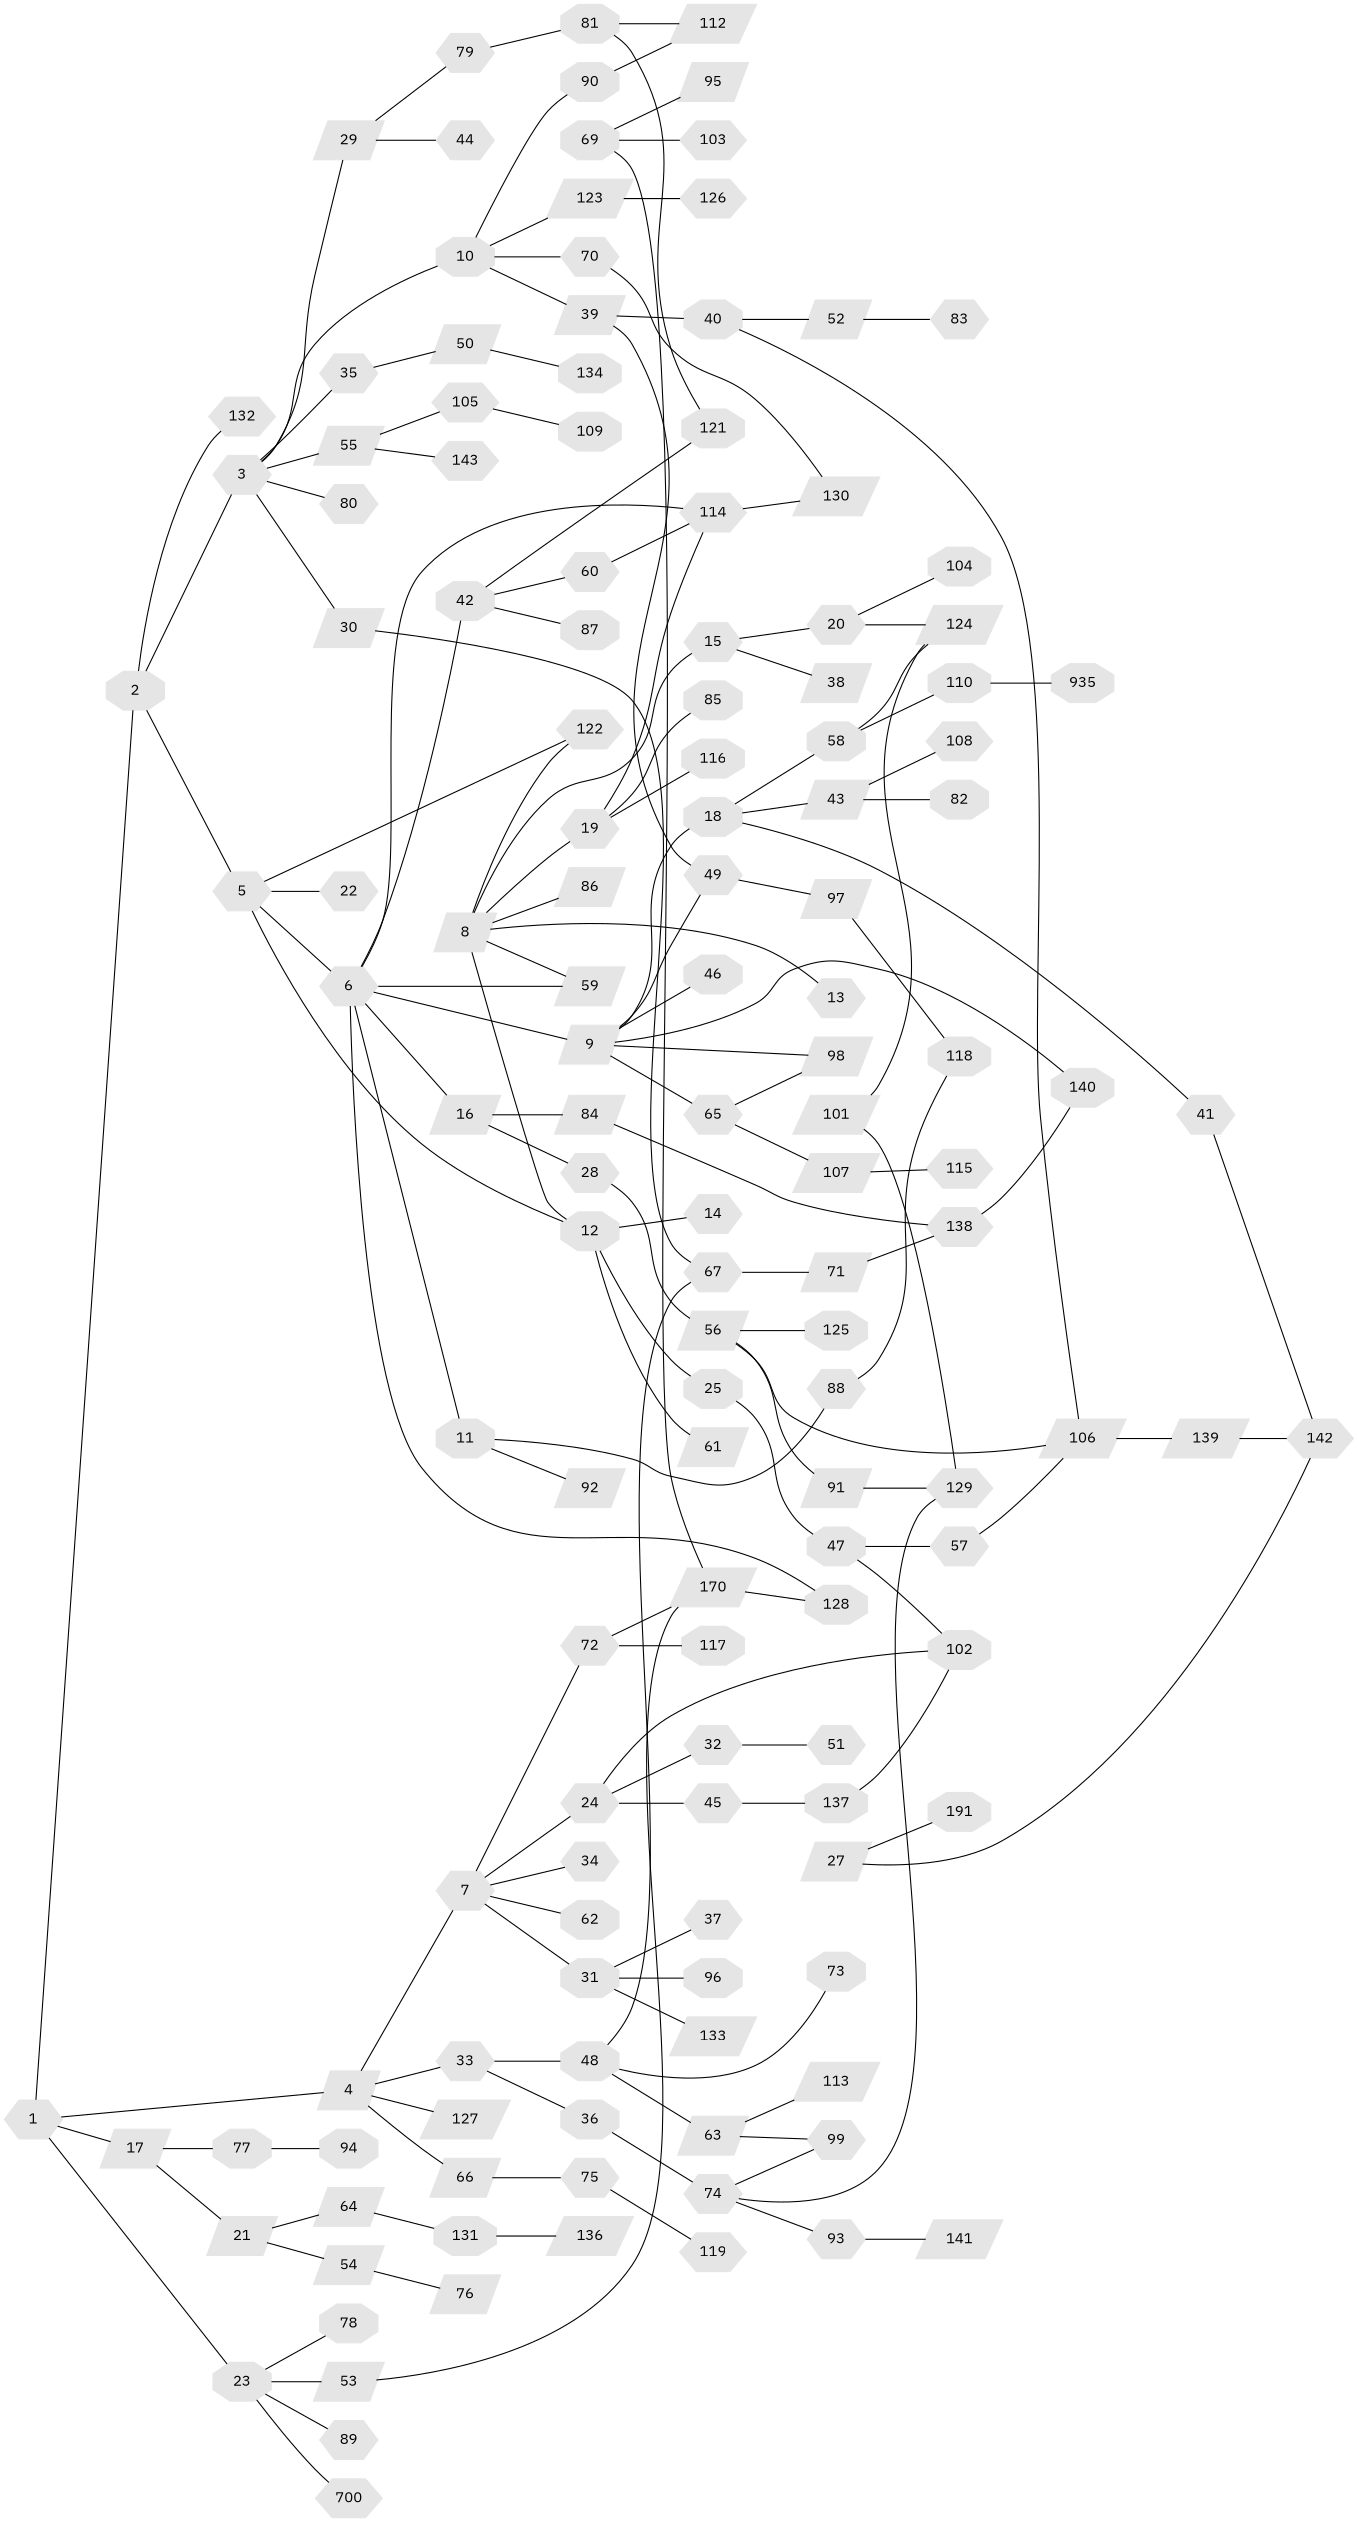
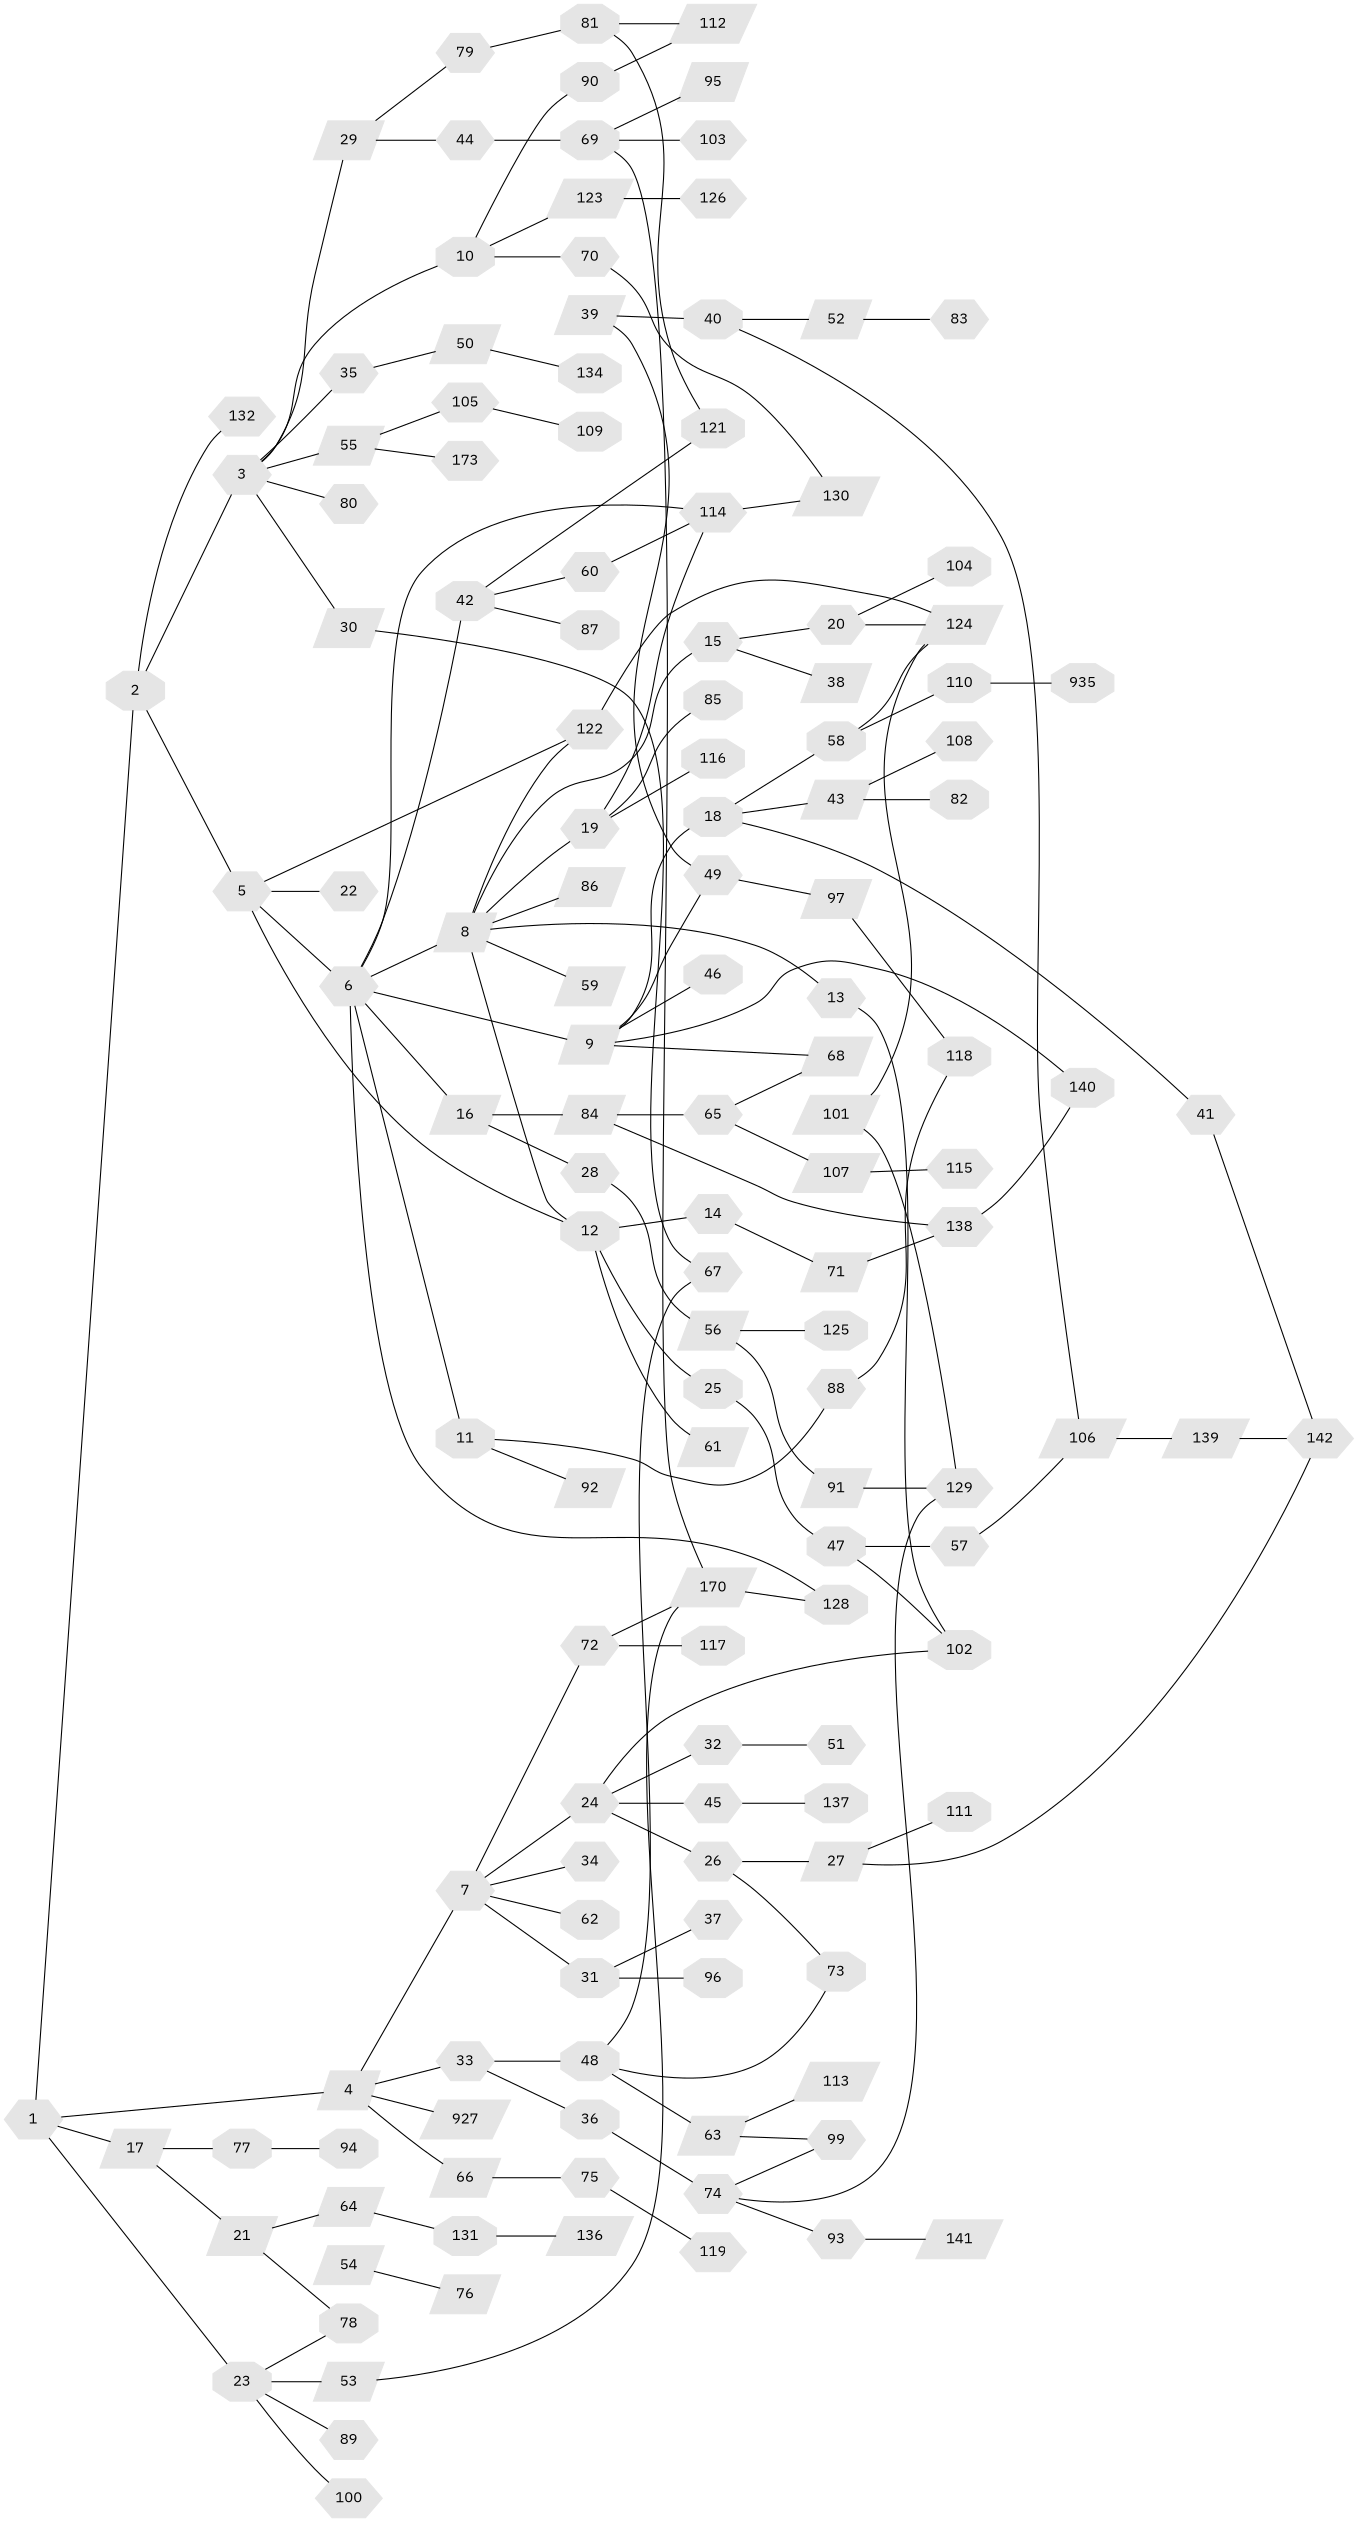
none -> (519, 140)
(528, 286) -> none
(465, 461) -> (465, 461)
none -> (740, 584)
(470, 986) -> (404, 961)
(836, 1057) -> (836, 1057)
(645, 1076) -> (644, 1115)
(776, 1272) -> (774, 1243)
(870, 1445) -> none
(910, 1735) -> (907, 1317)
(959, 1812) -> (959, 1812)
none -> (713, 1862)
(713, 2036) -> none
(465, 2119) -> (465, 2119)
(296, 2251) -> (297, 2281)
(349, 2498) -> (349, 2498)
